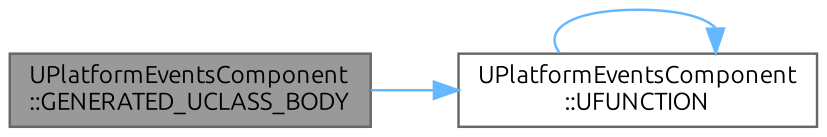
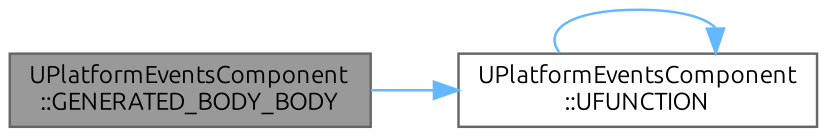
(190, 90) -> (190, 90)
